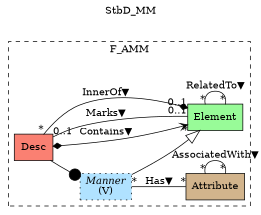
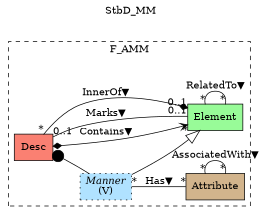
(60, 166) -> (76, 166)
